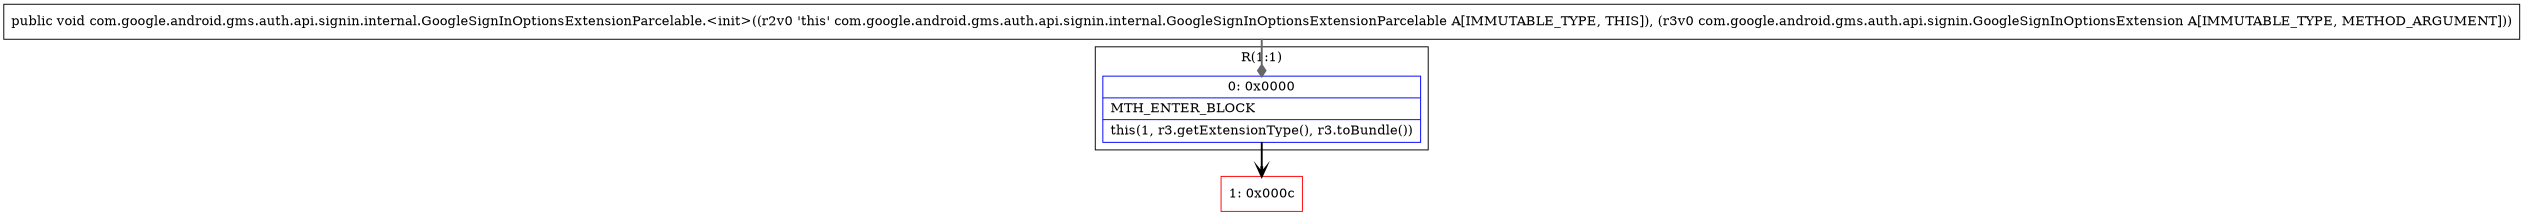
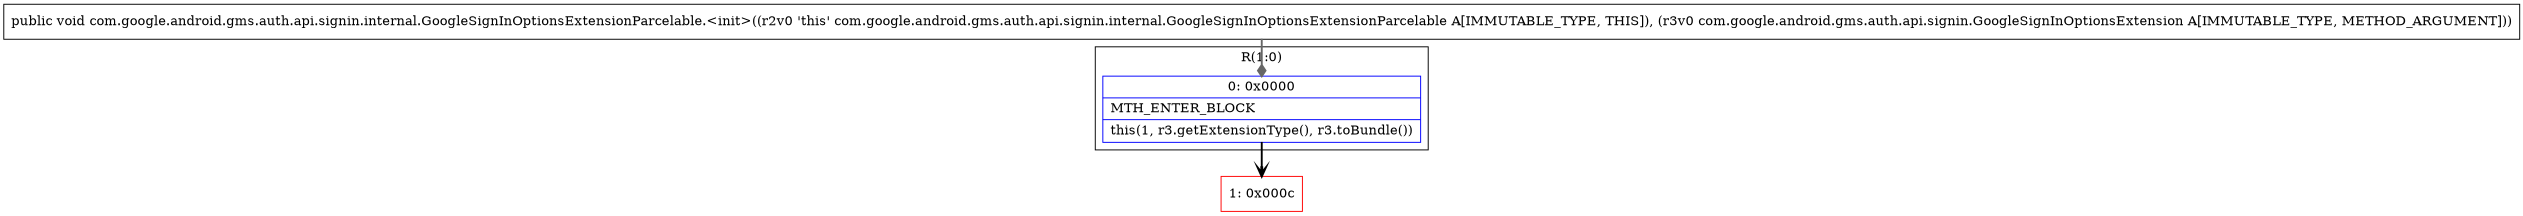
(1262, 58) -> (1262, 58)
